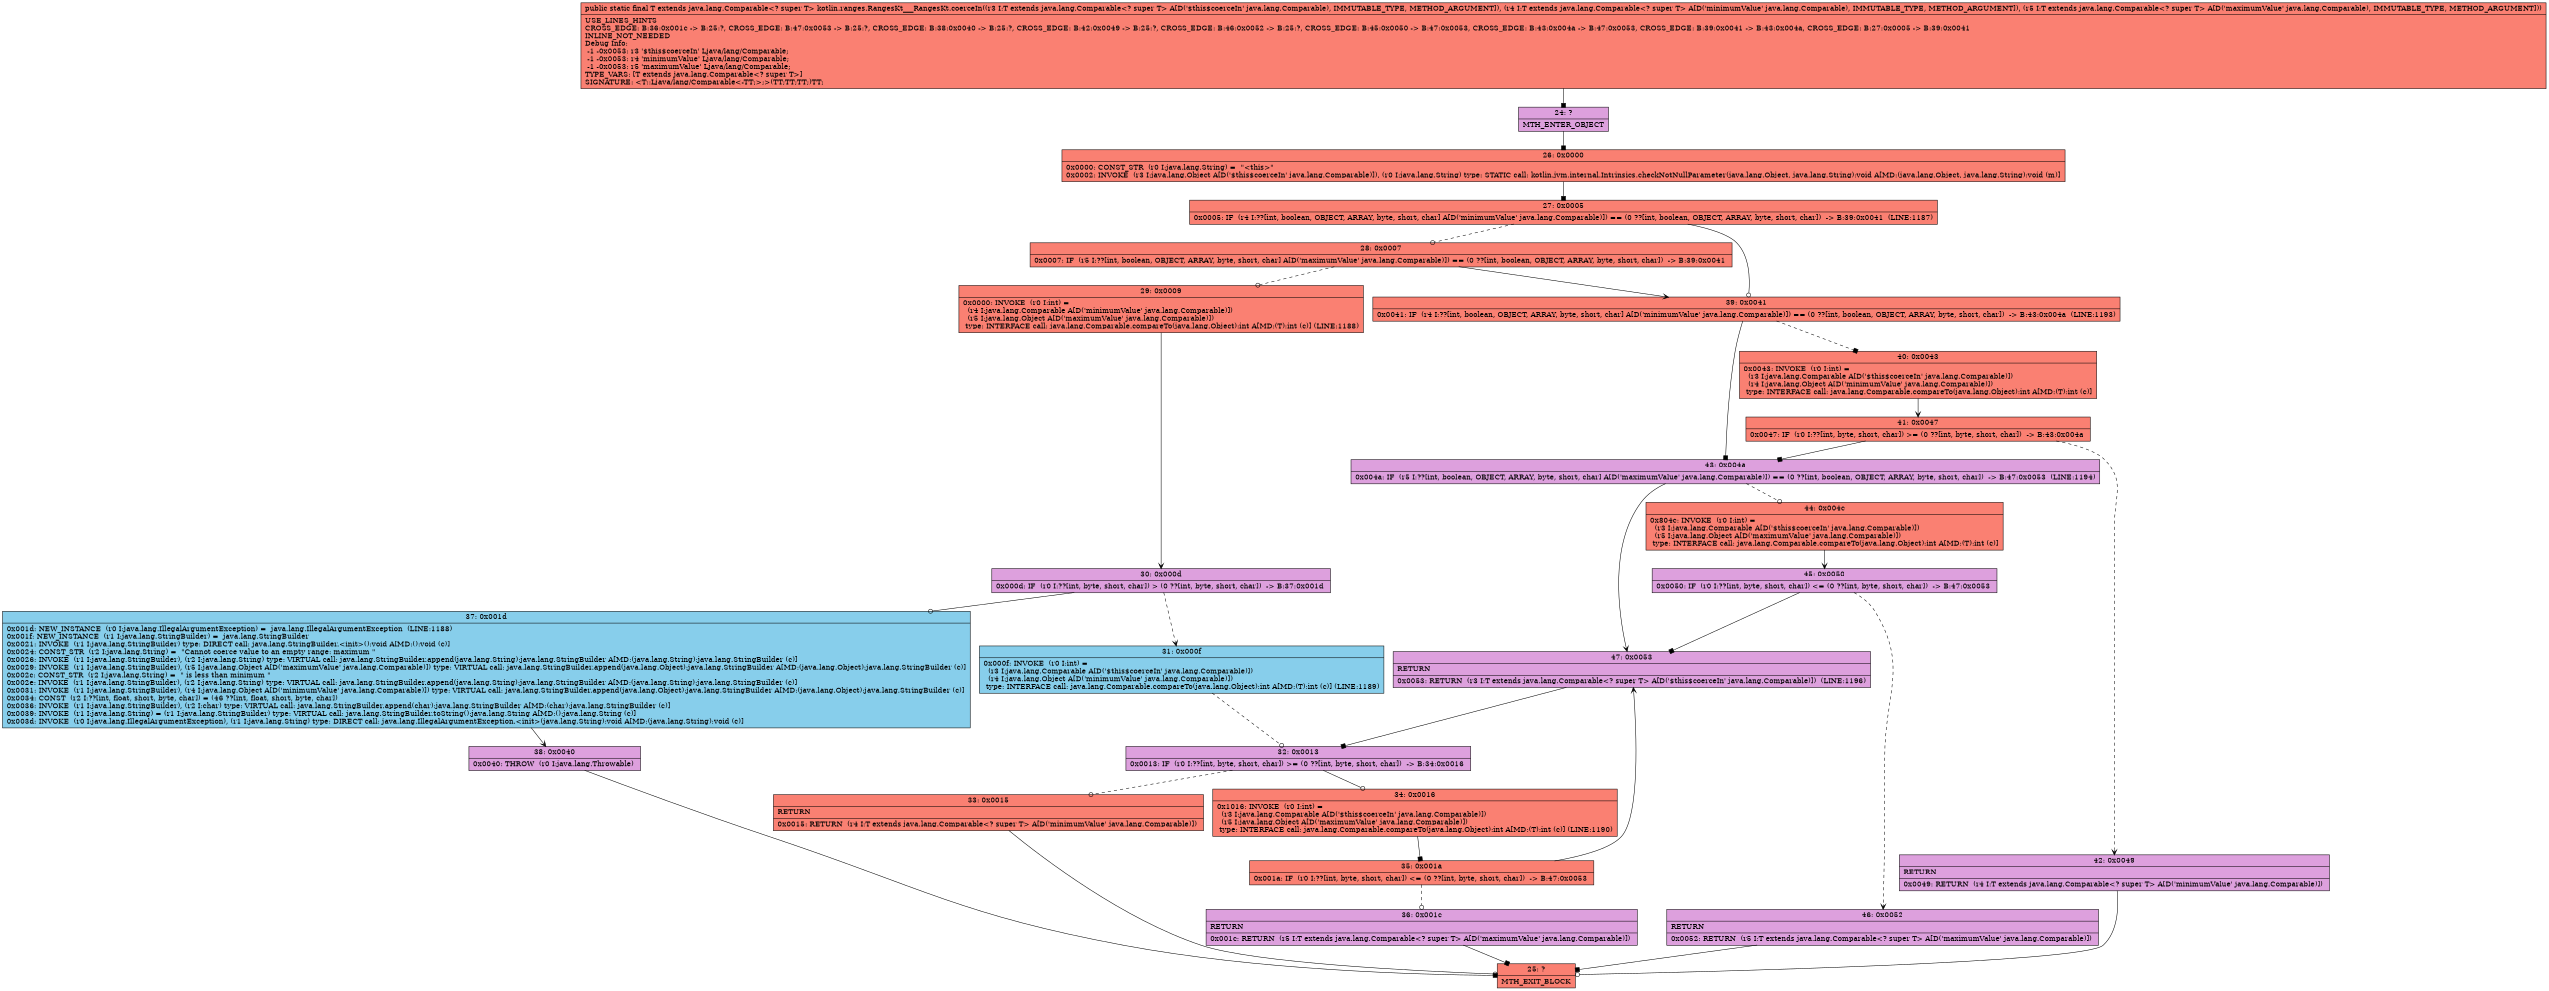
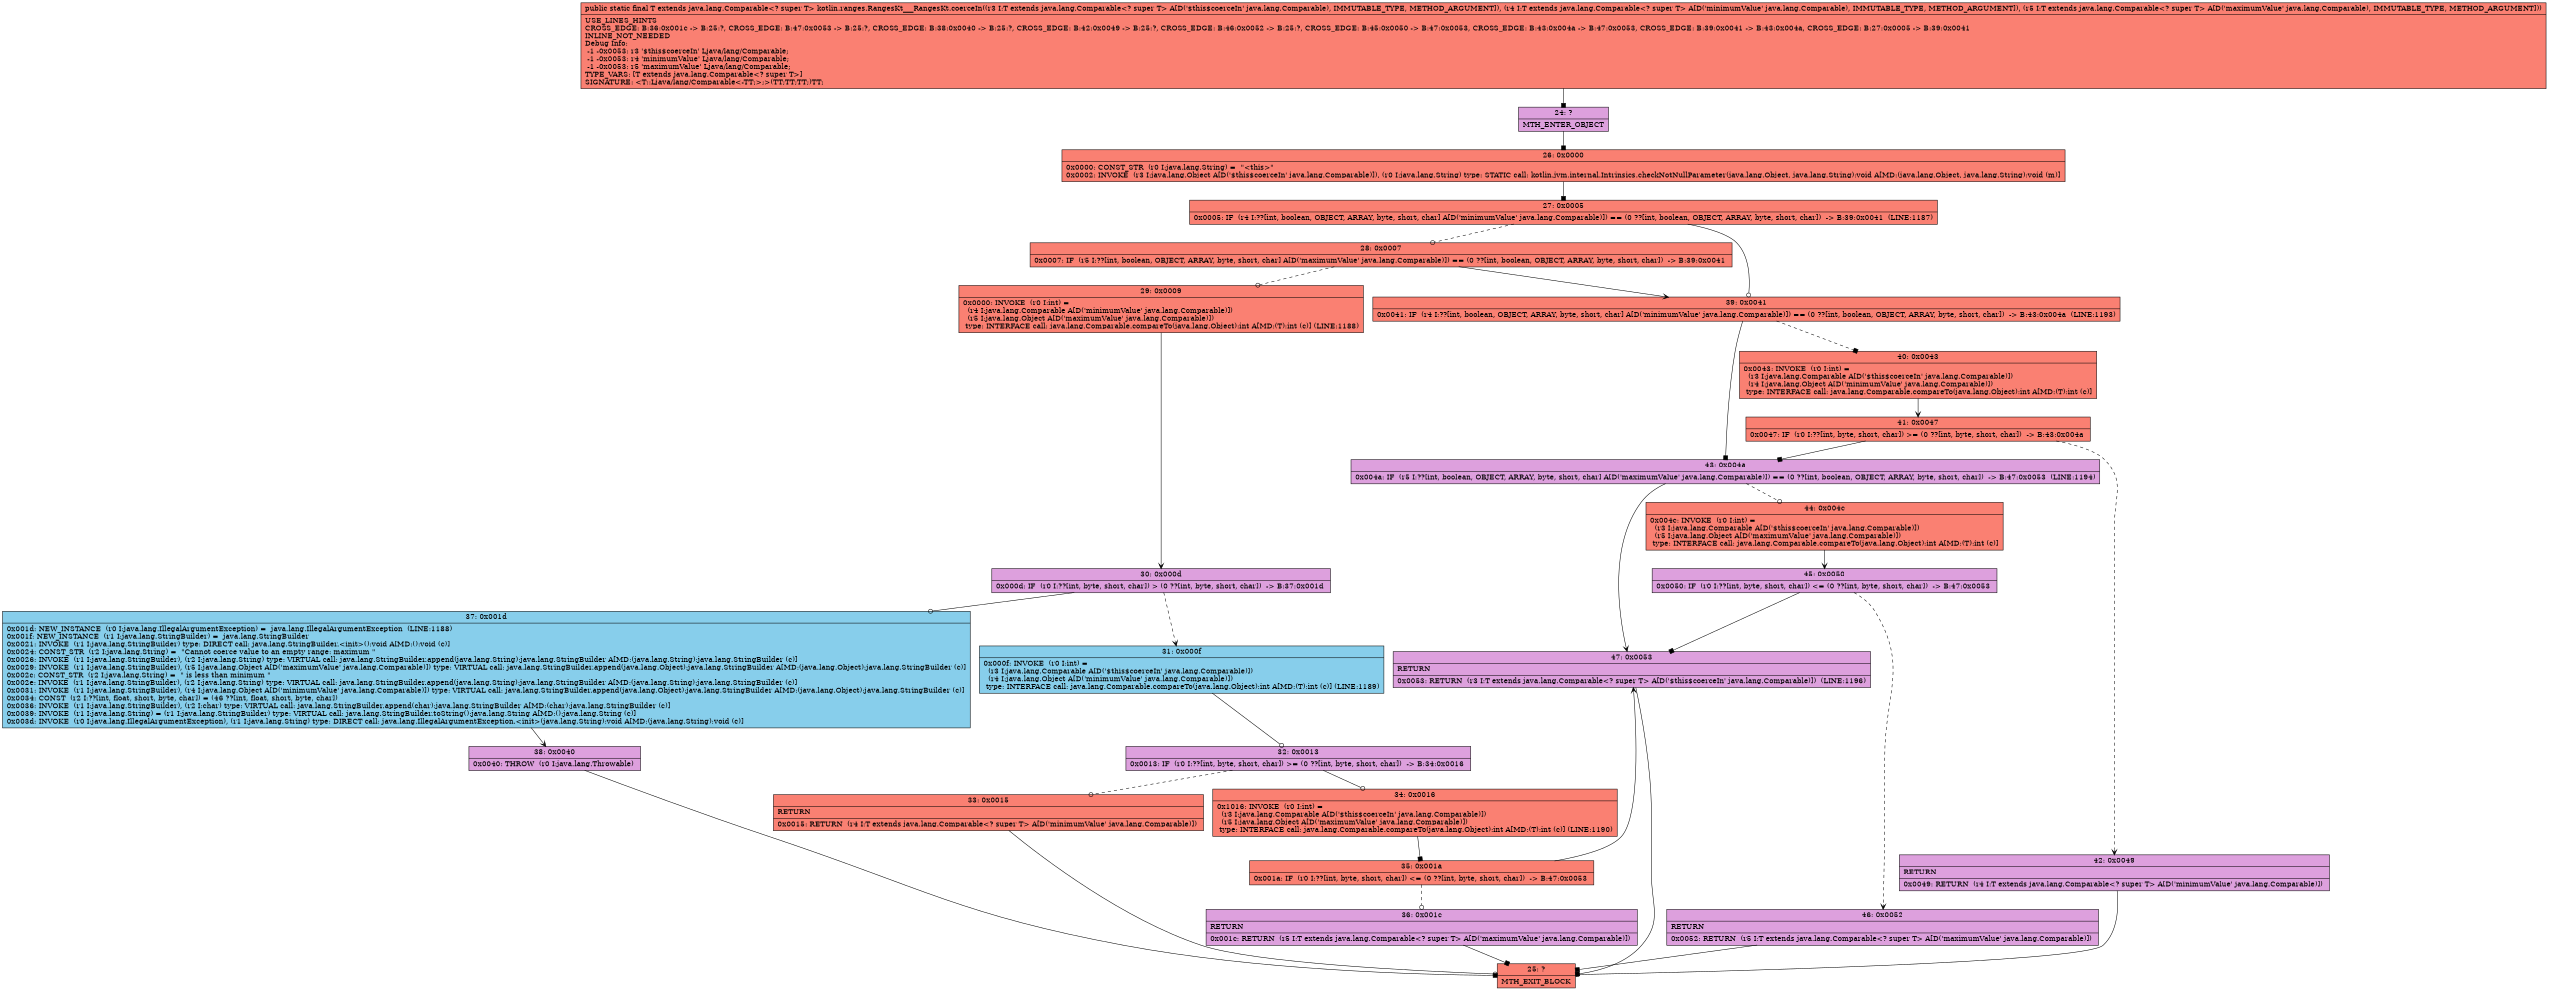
(1704, 521) -> (1704, 521)
(1456, 716) -> (1651, 852)
(1246, 719) -> (1246, 719)
